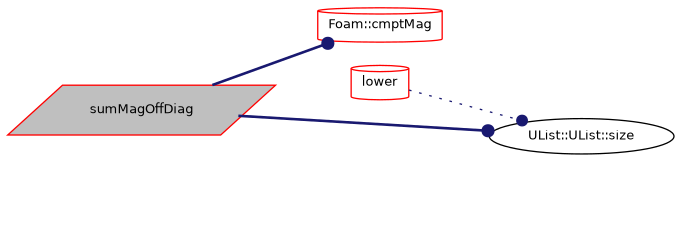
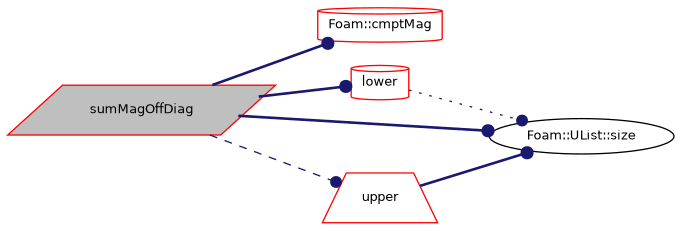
none -> (300, 92)
(582, 136) -> (582, 136)
none -> (380, 198)
